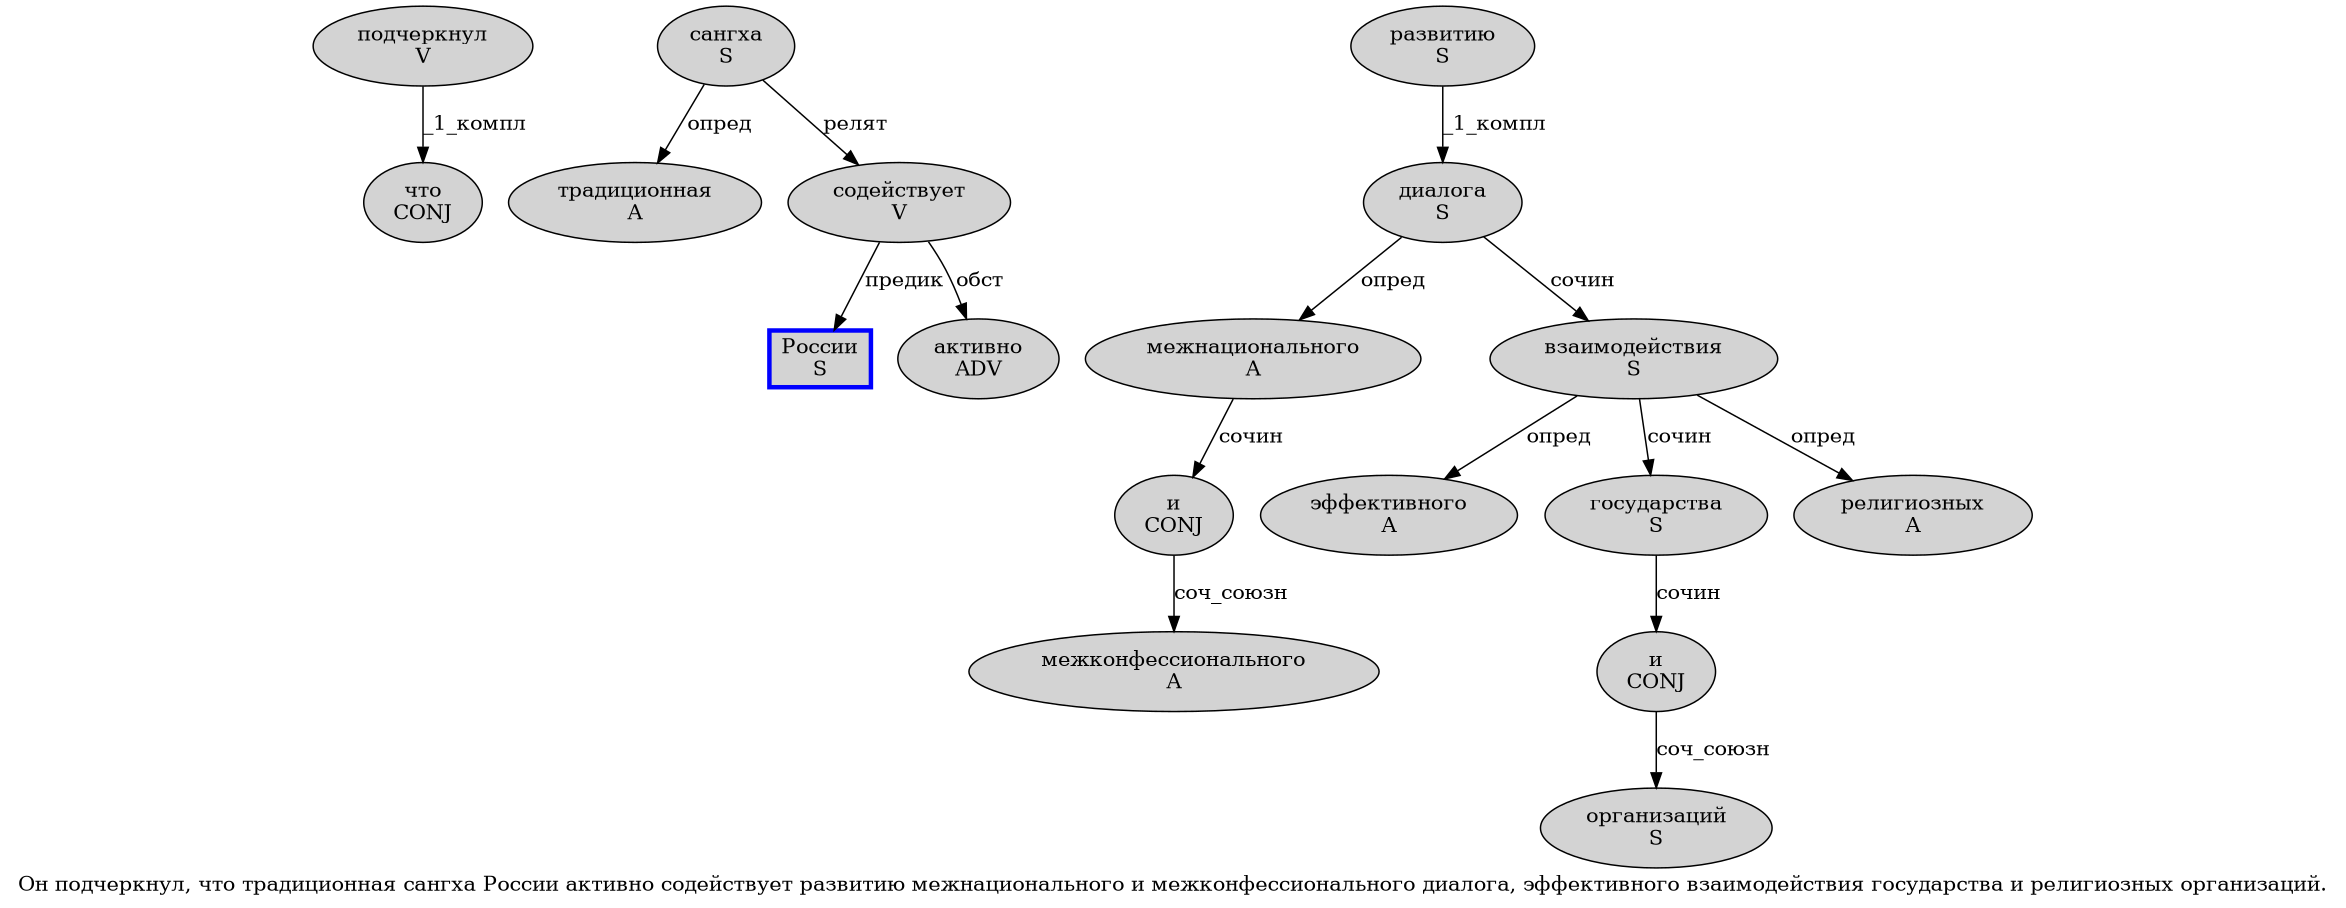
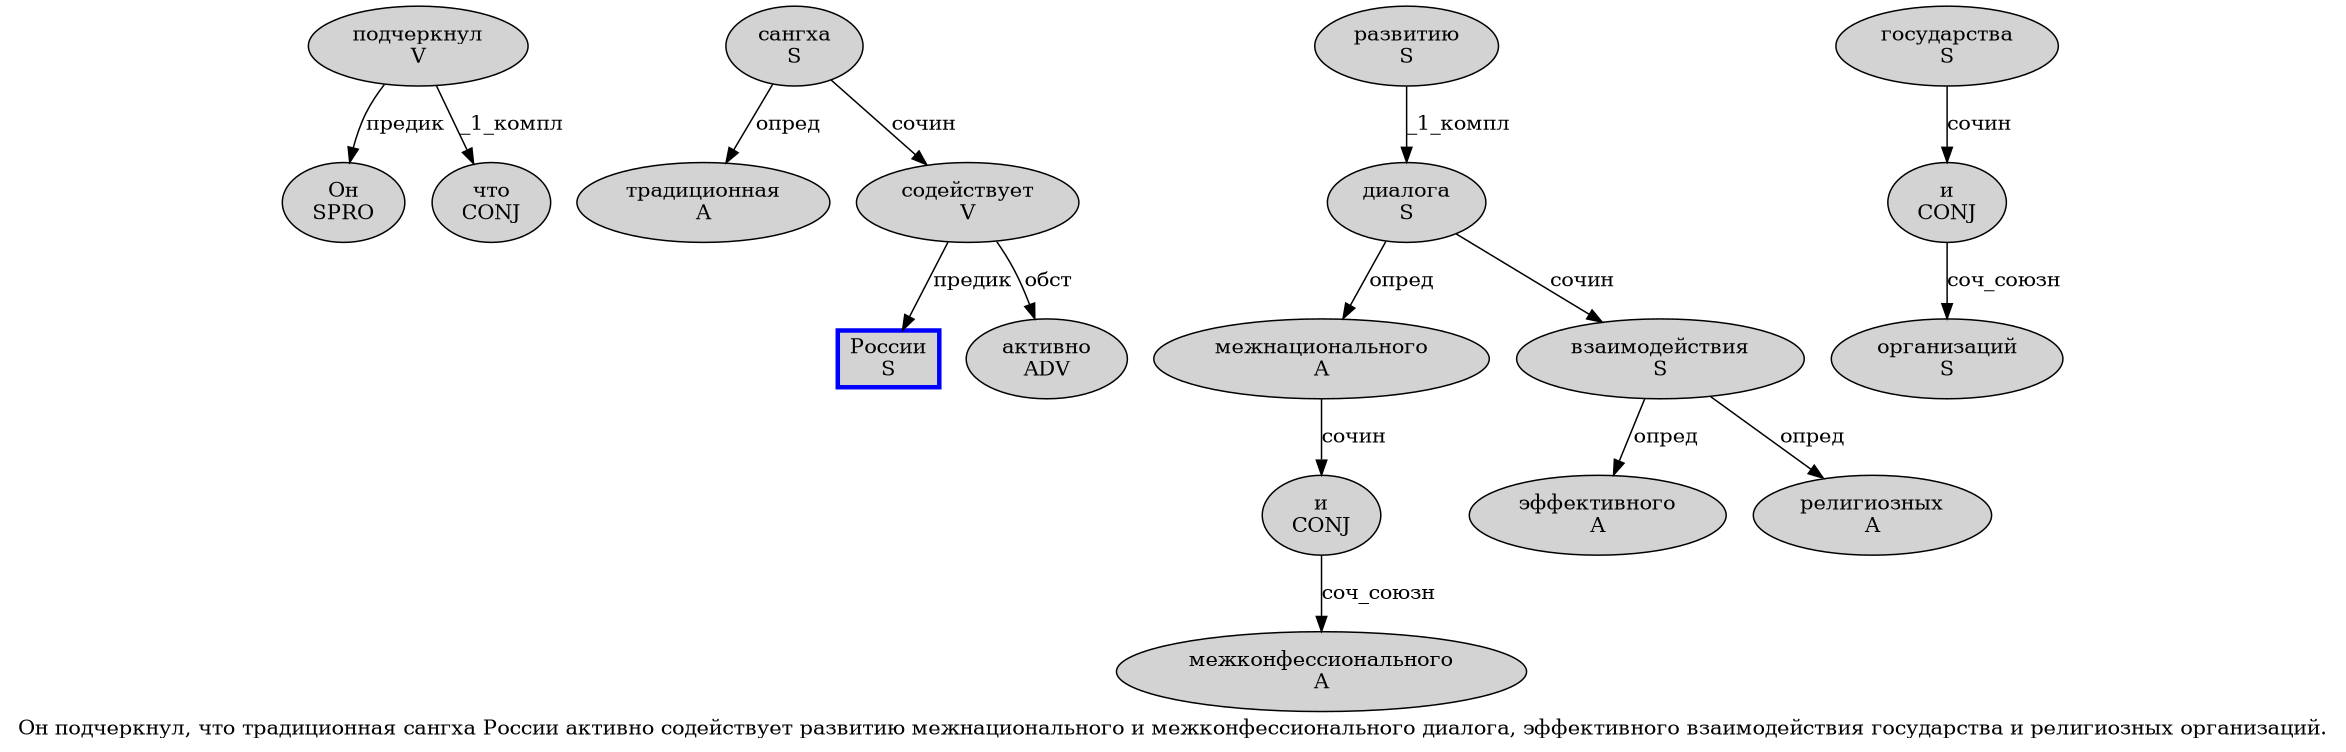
(855, 124) -> (924, 124)
none -> (344, 202)
(1644, 430) -> none
